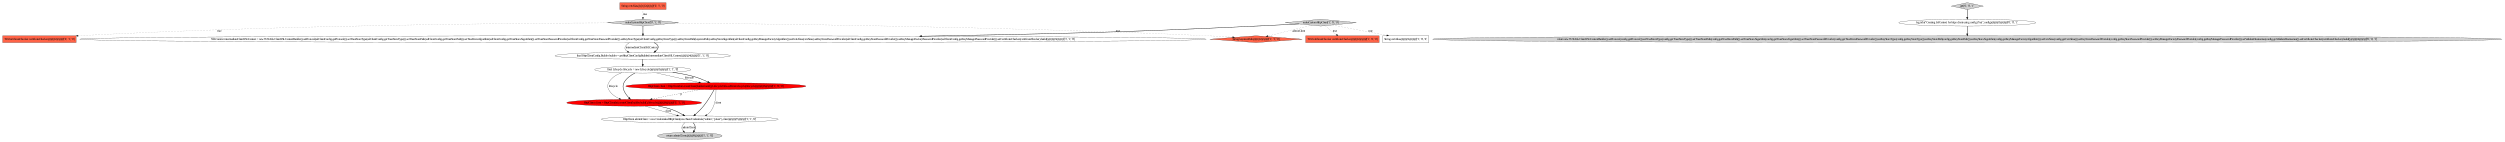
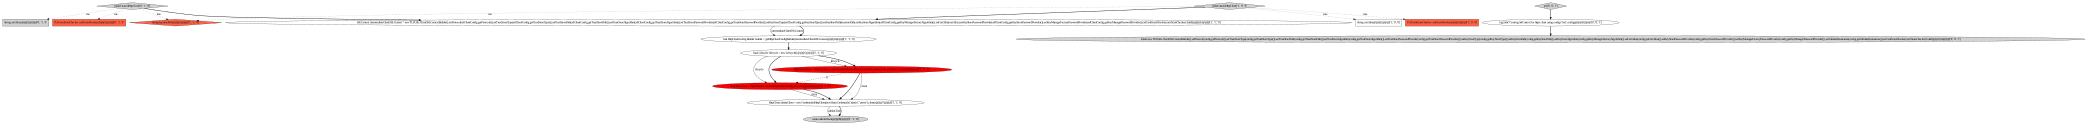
(643, 6) -> (26, 23)
(643, 13) -> (84, 14)
(1299, 31) -> (490, 14)
